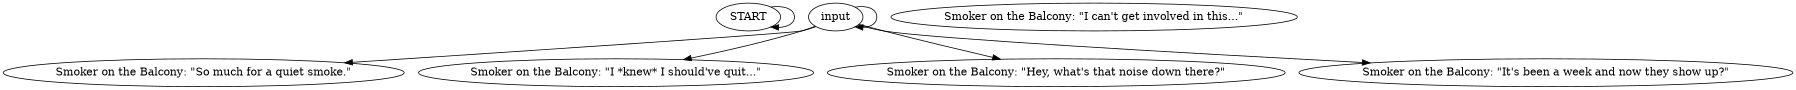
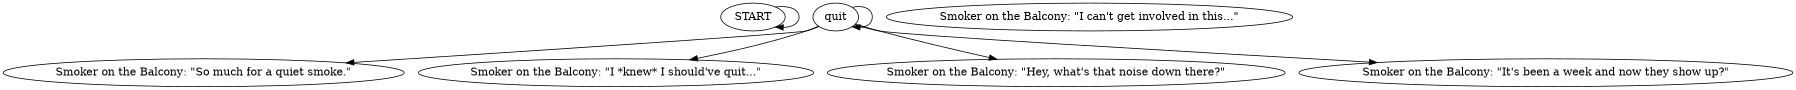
(836, 17) -> (836, 17)
